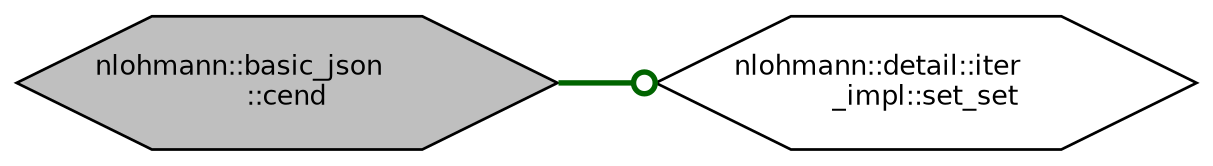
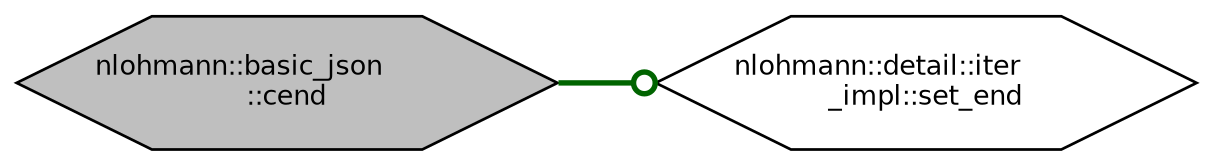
(926, 83) -> (926, 83)
